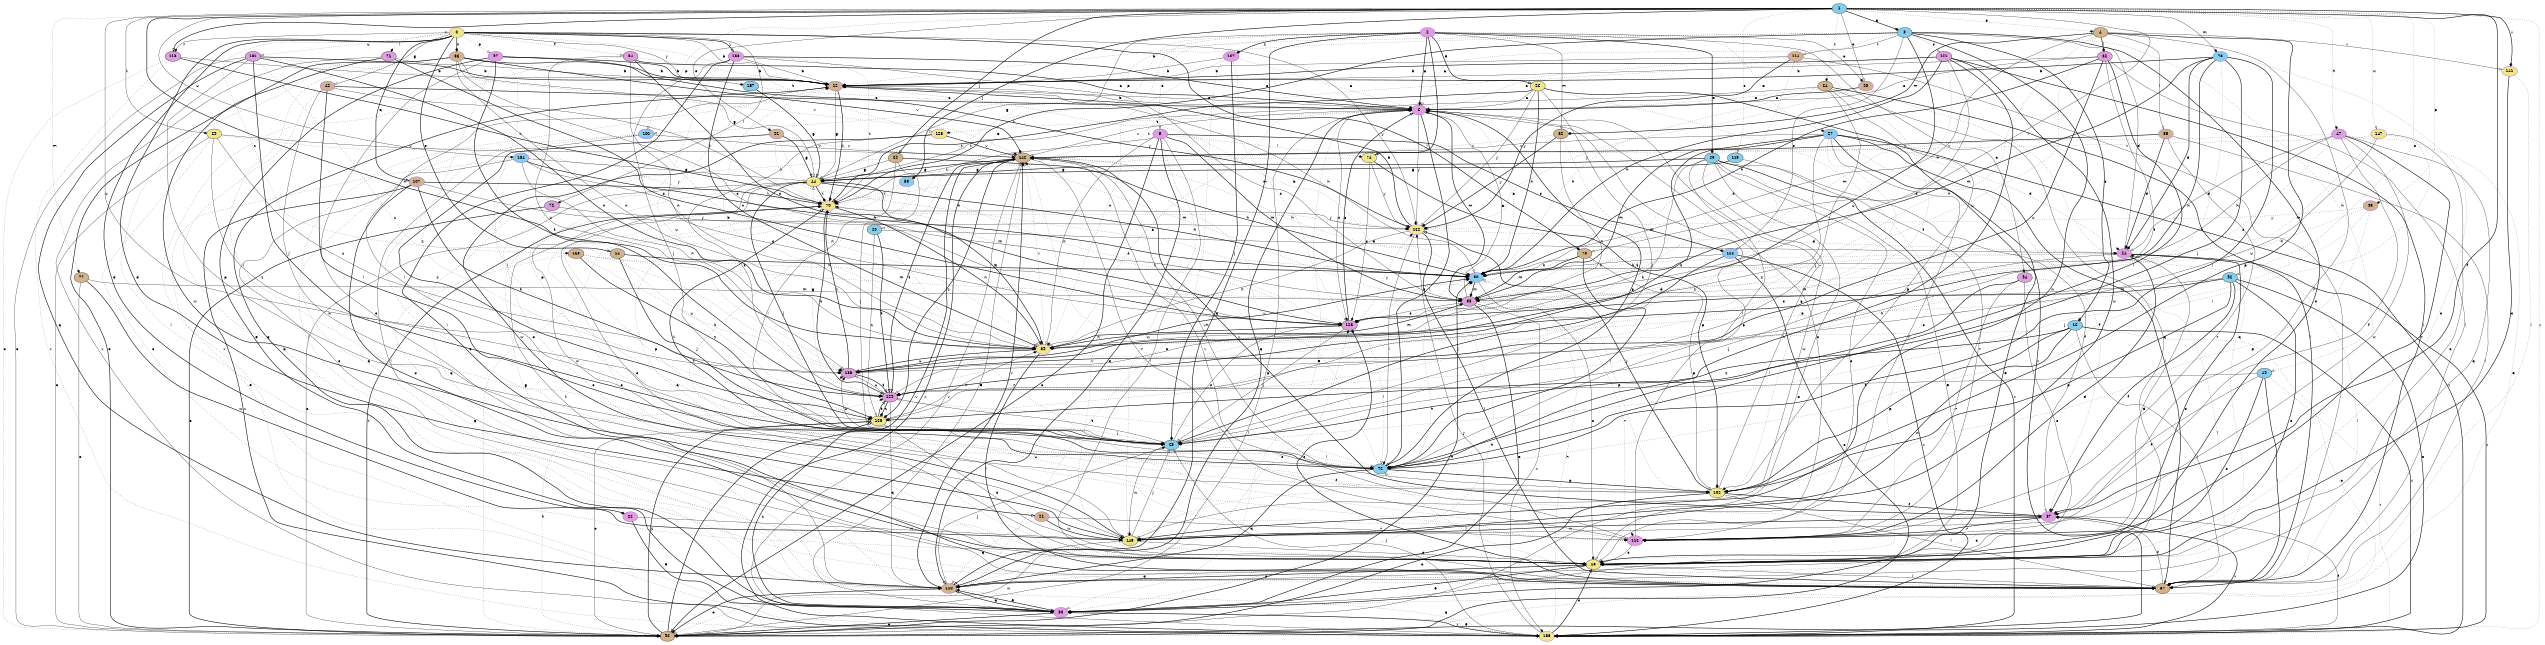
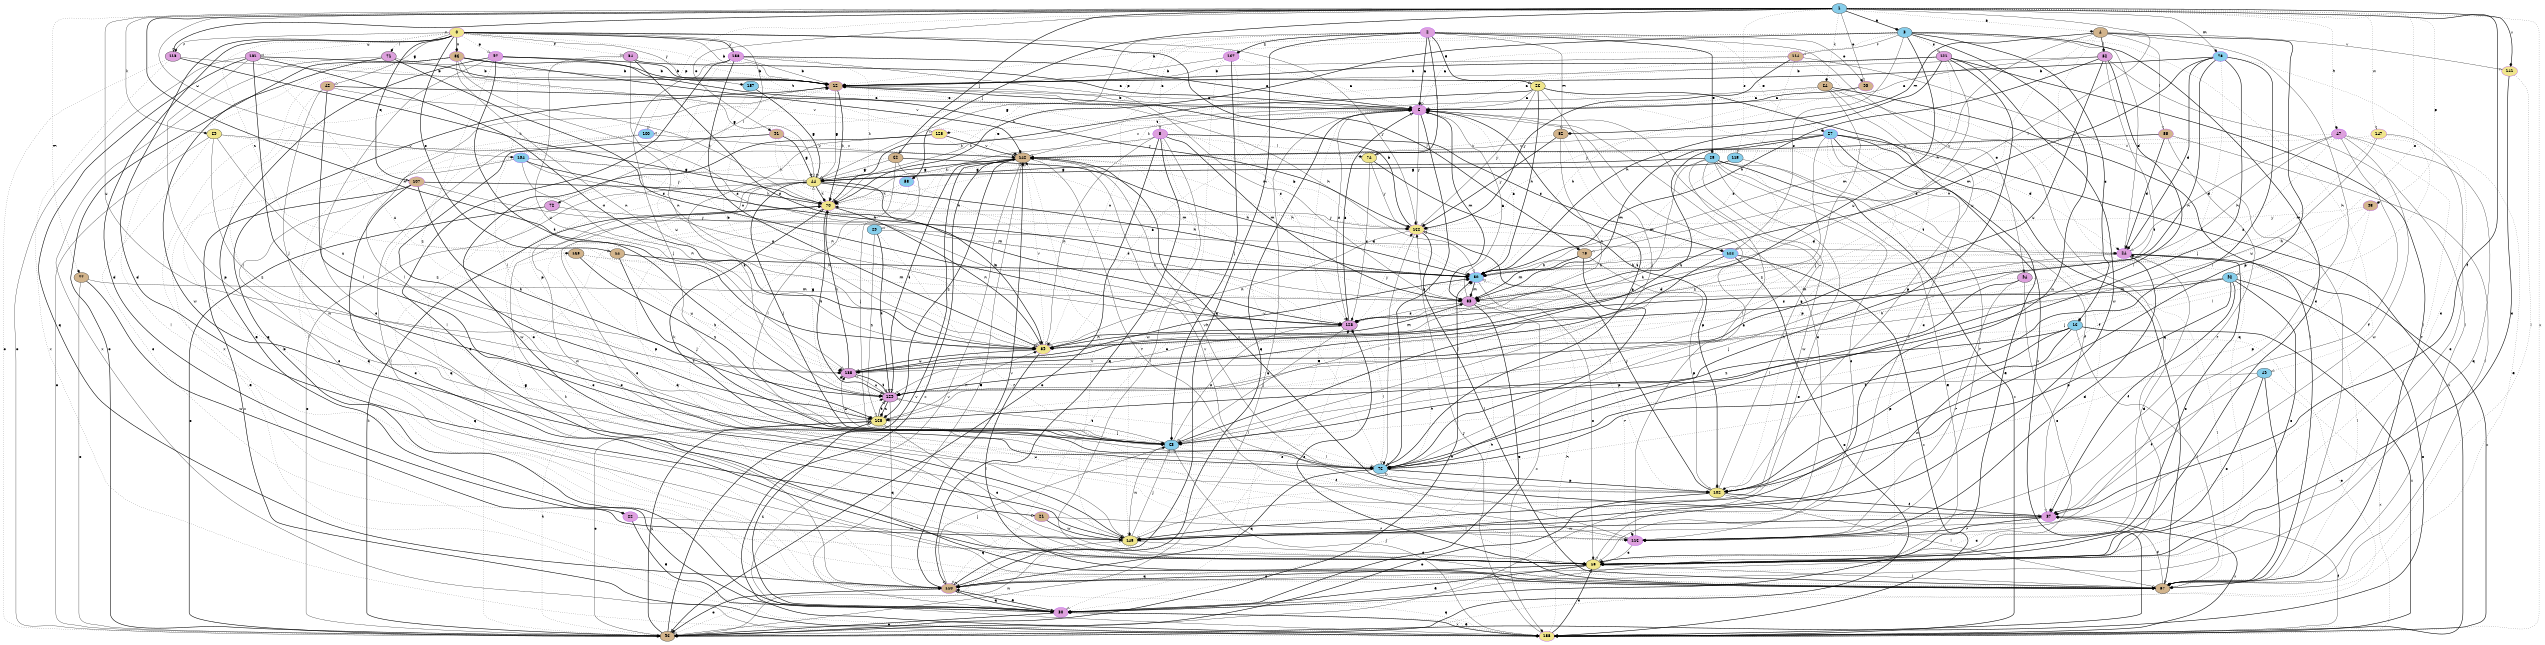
(2188, 500) -> (2188, 500)
